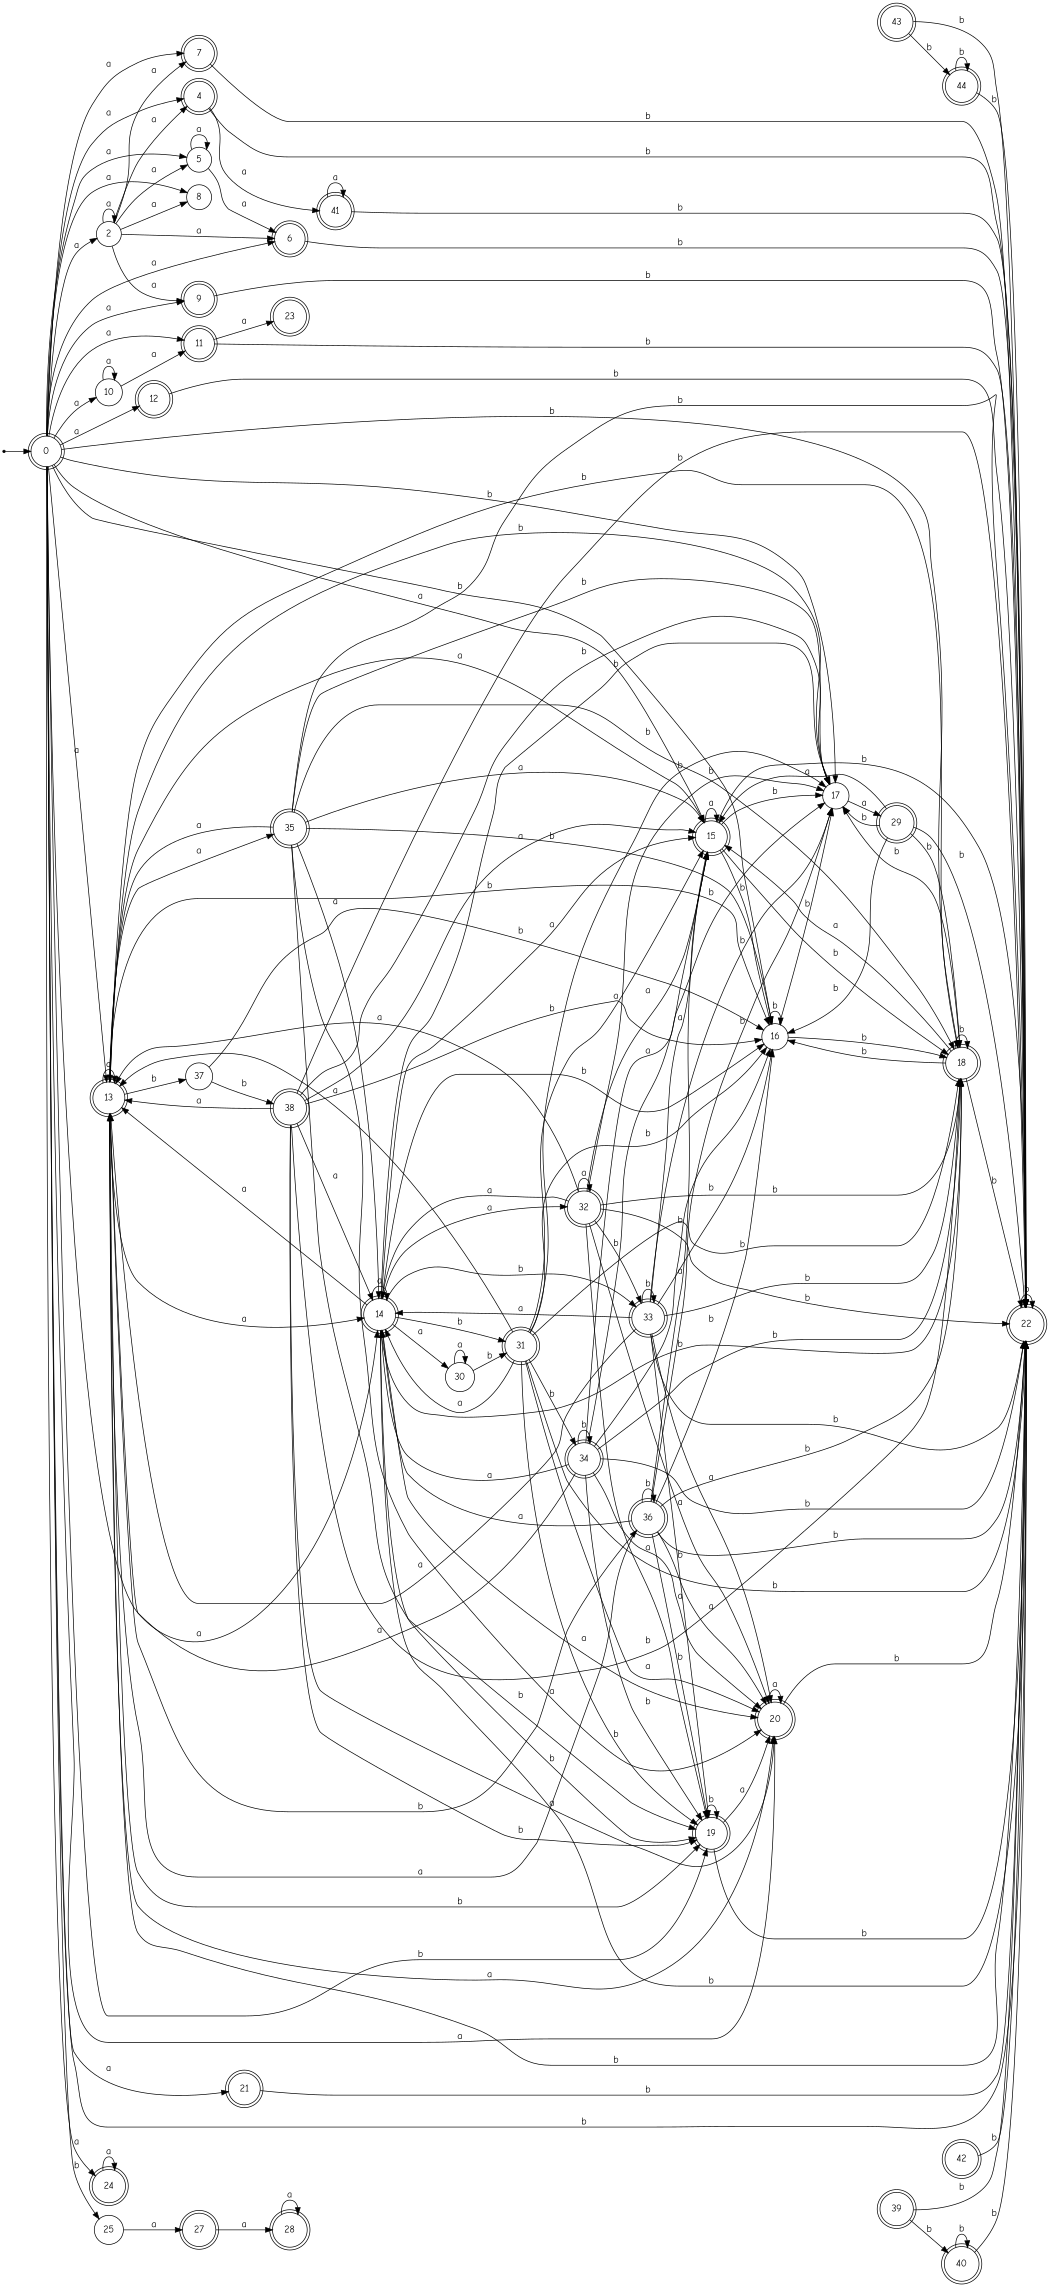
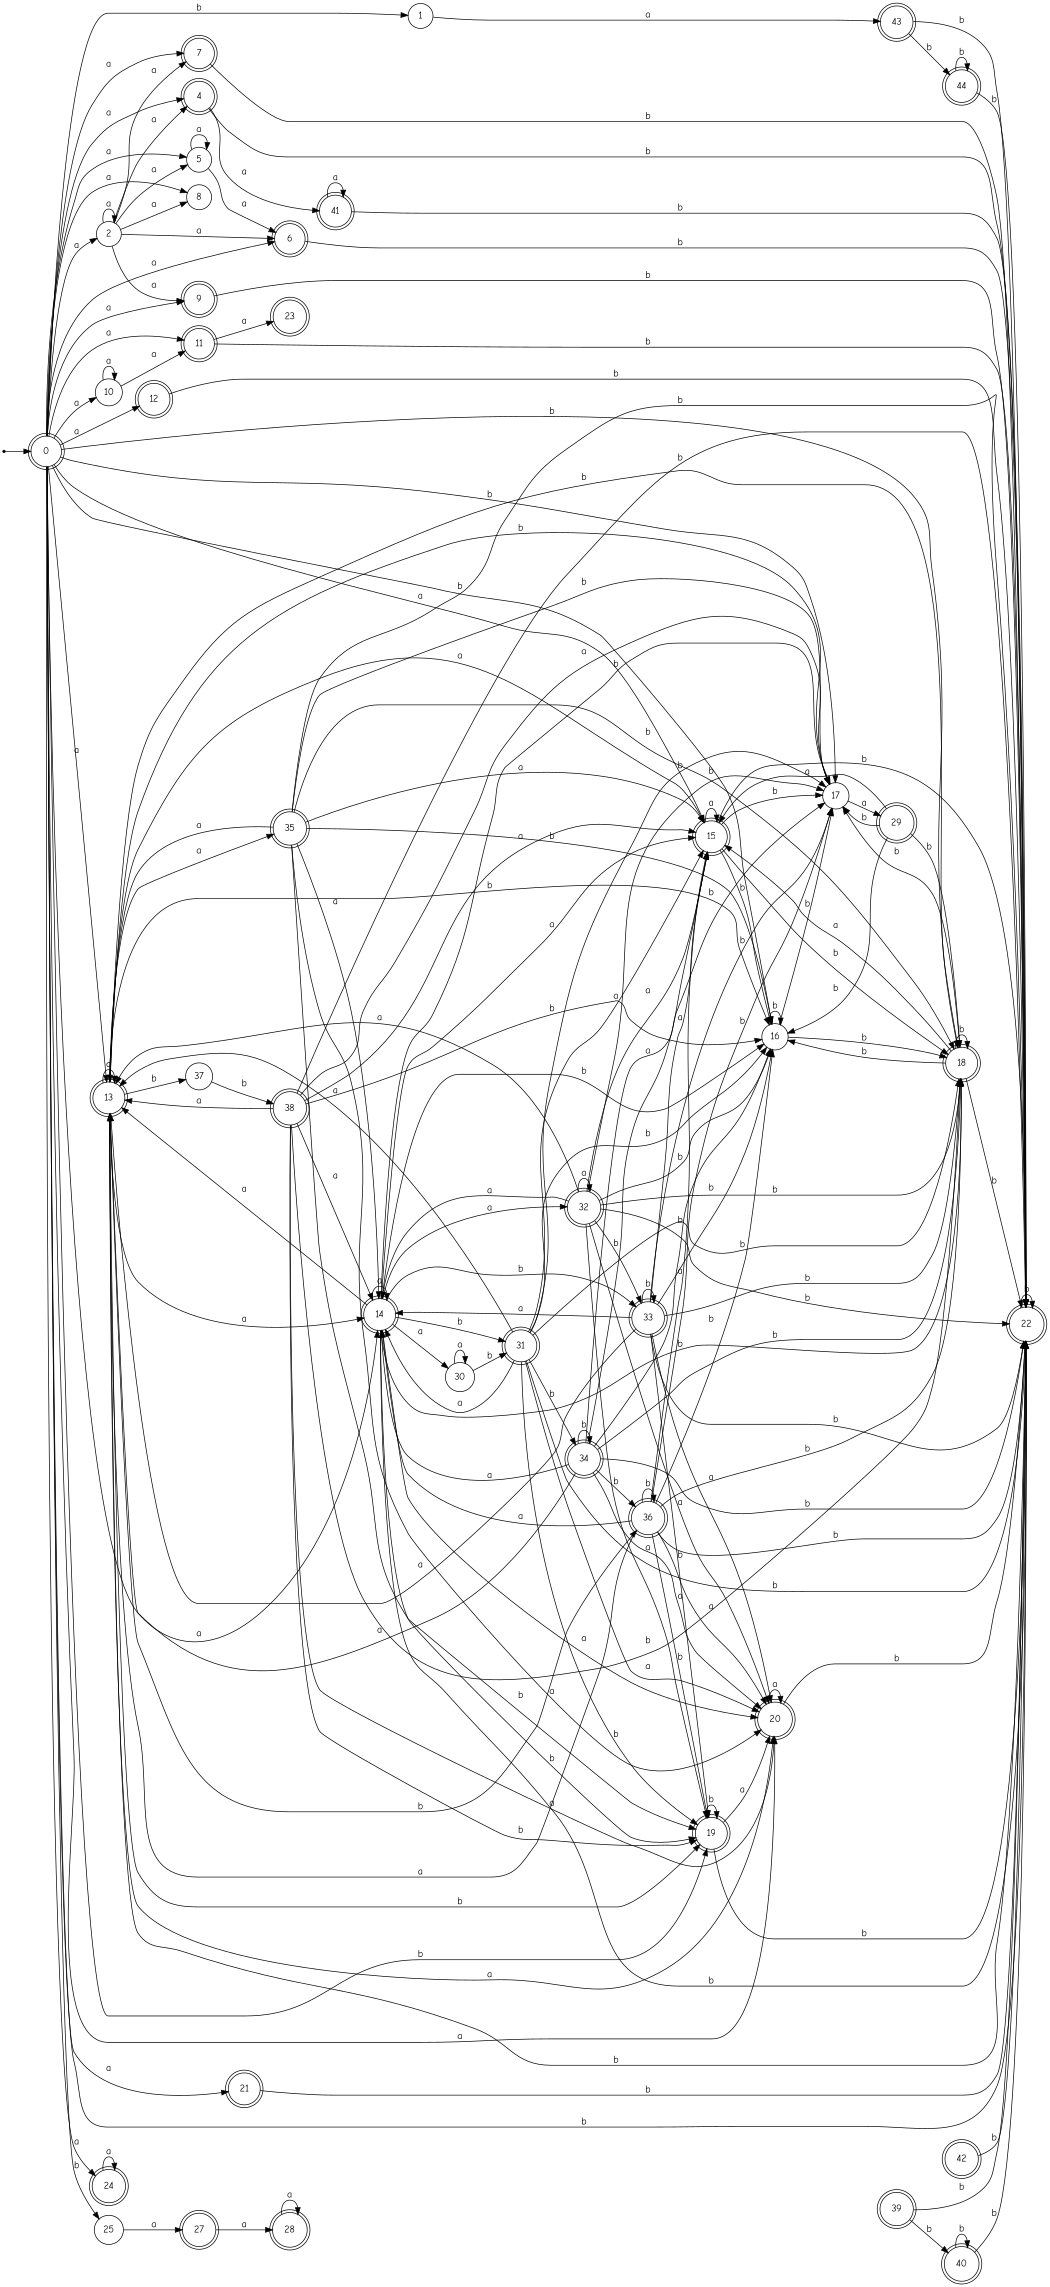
none -> (421, 16)
(584, 652) -> (584, 652)
(439, 919) -> (694, 1134)
(997, 1054) -> none
(614, 1654) -> (618, 1490)
